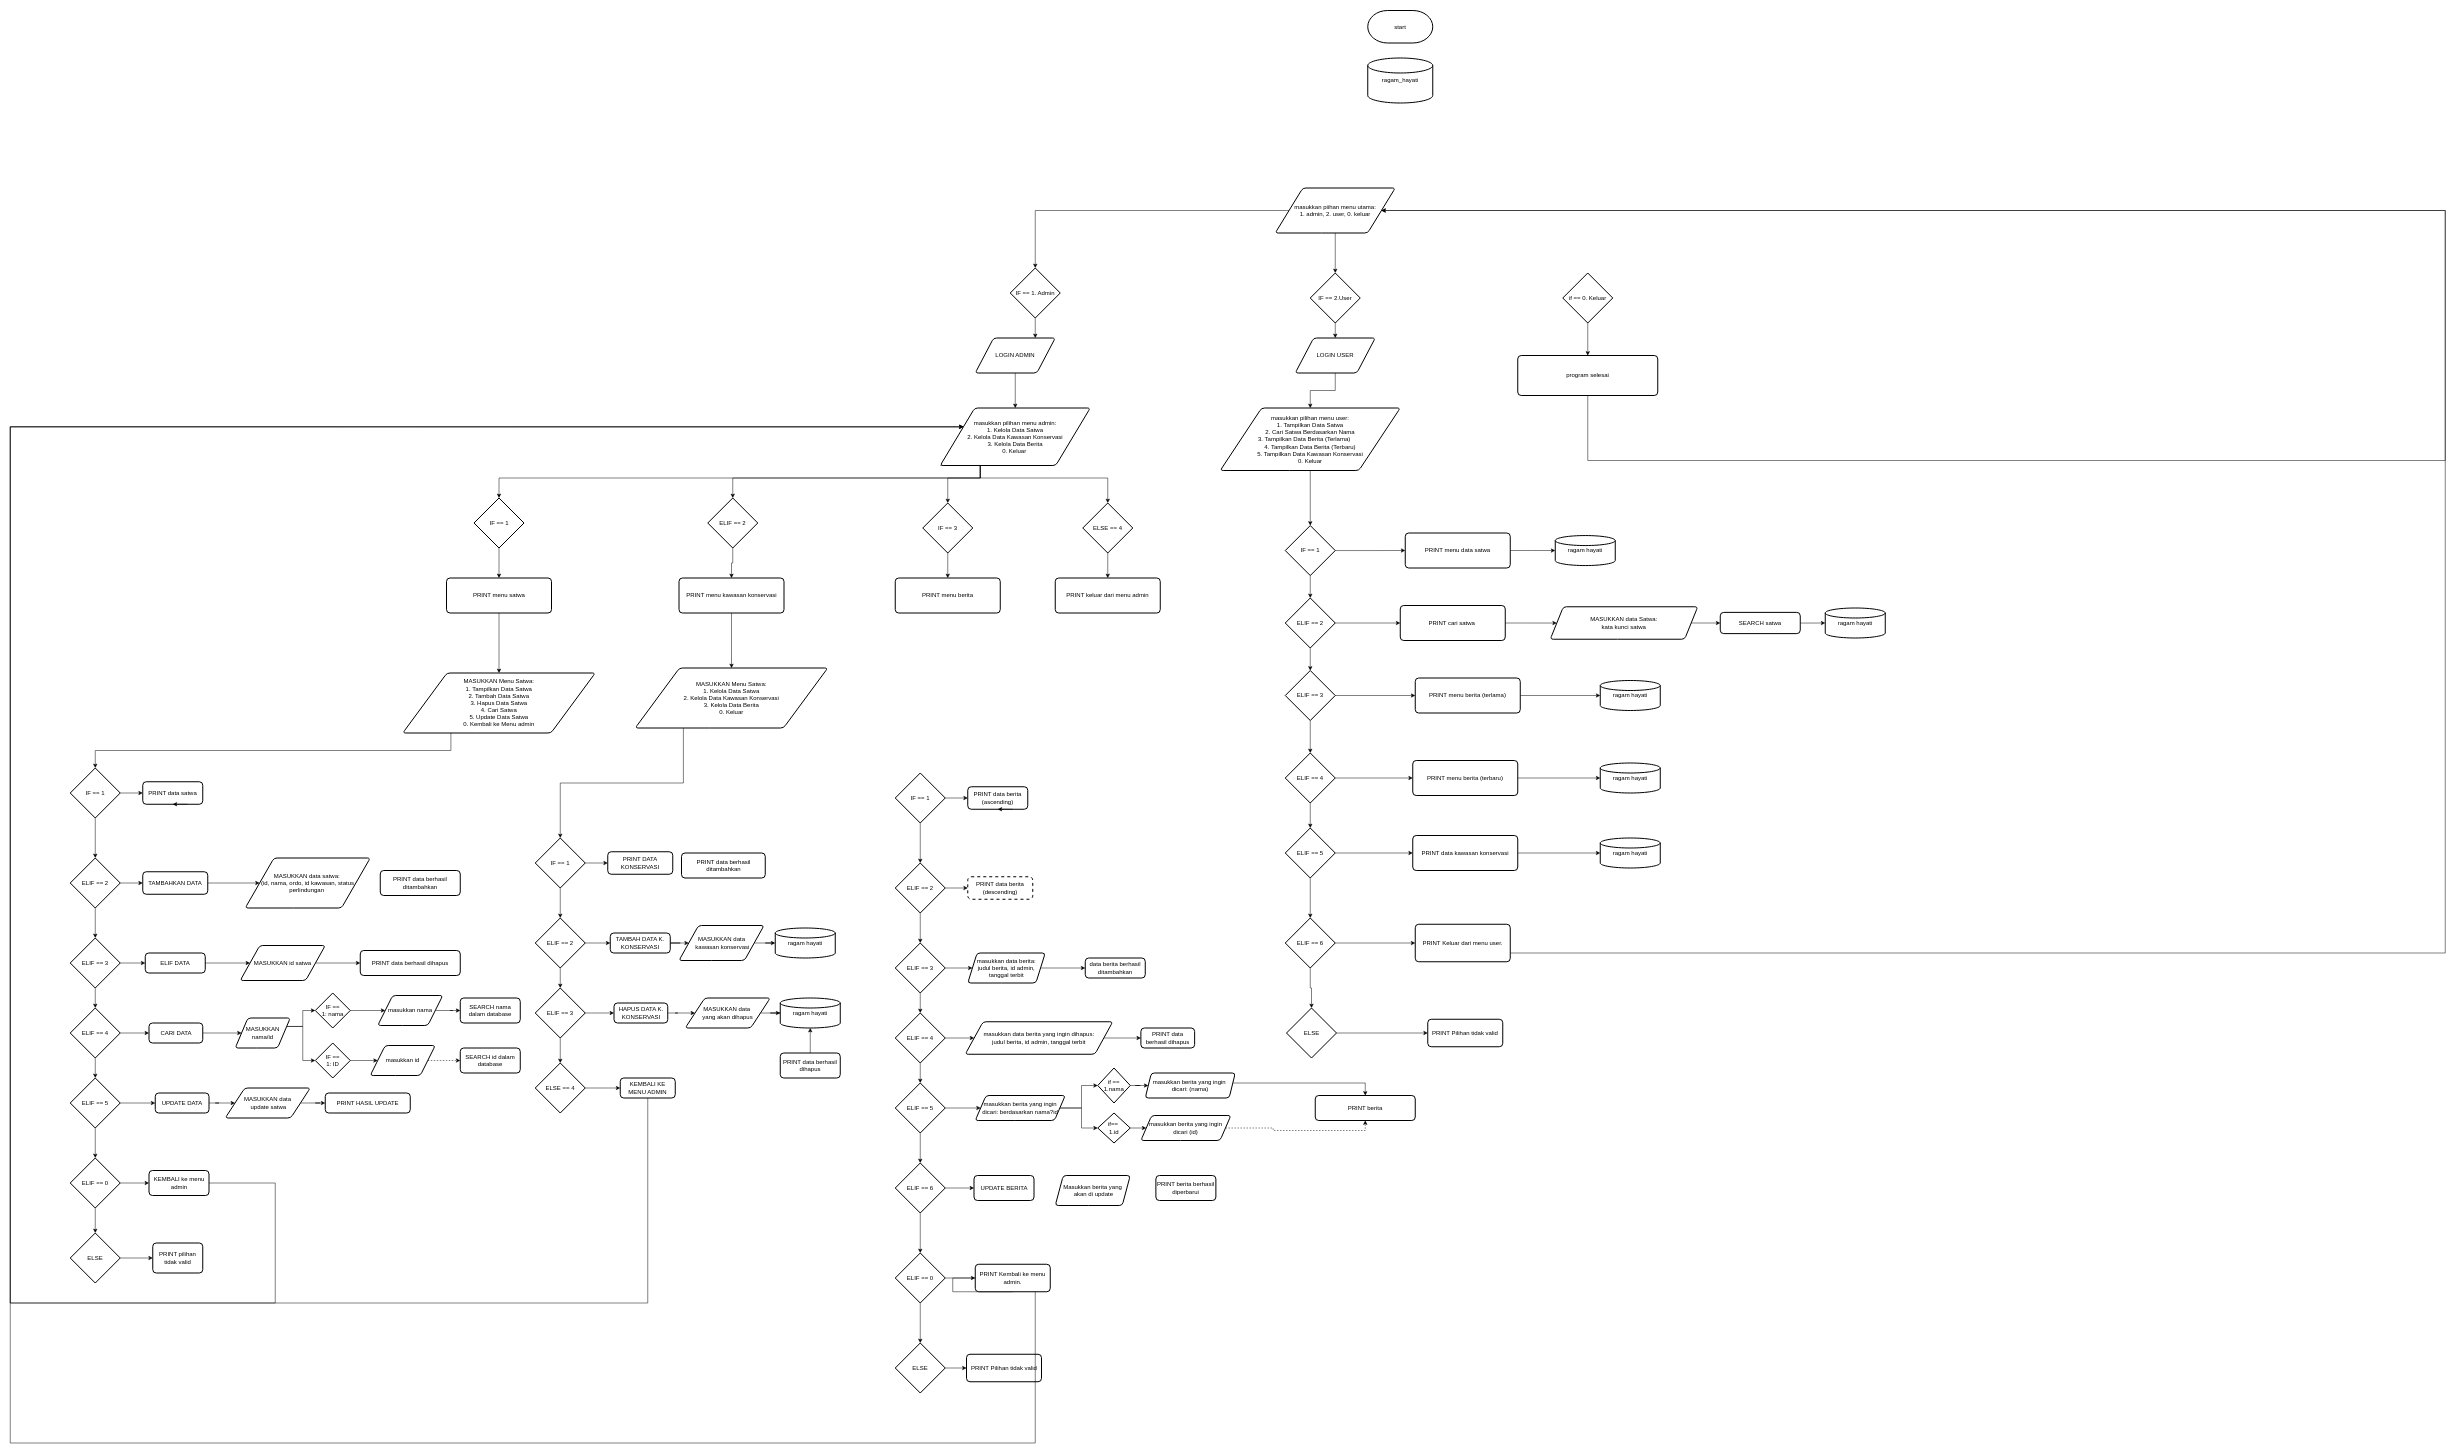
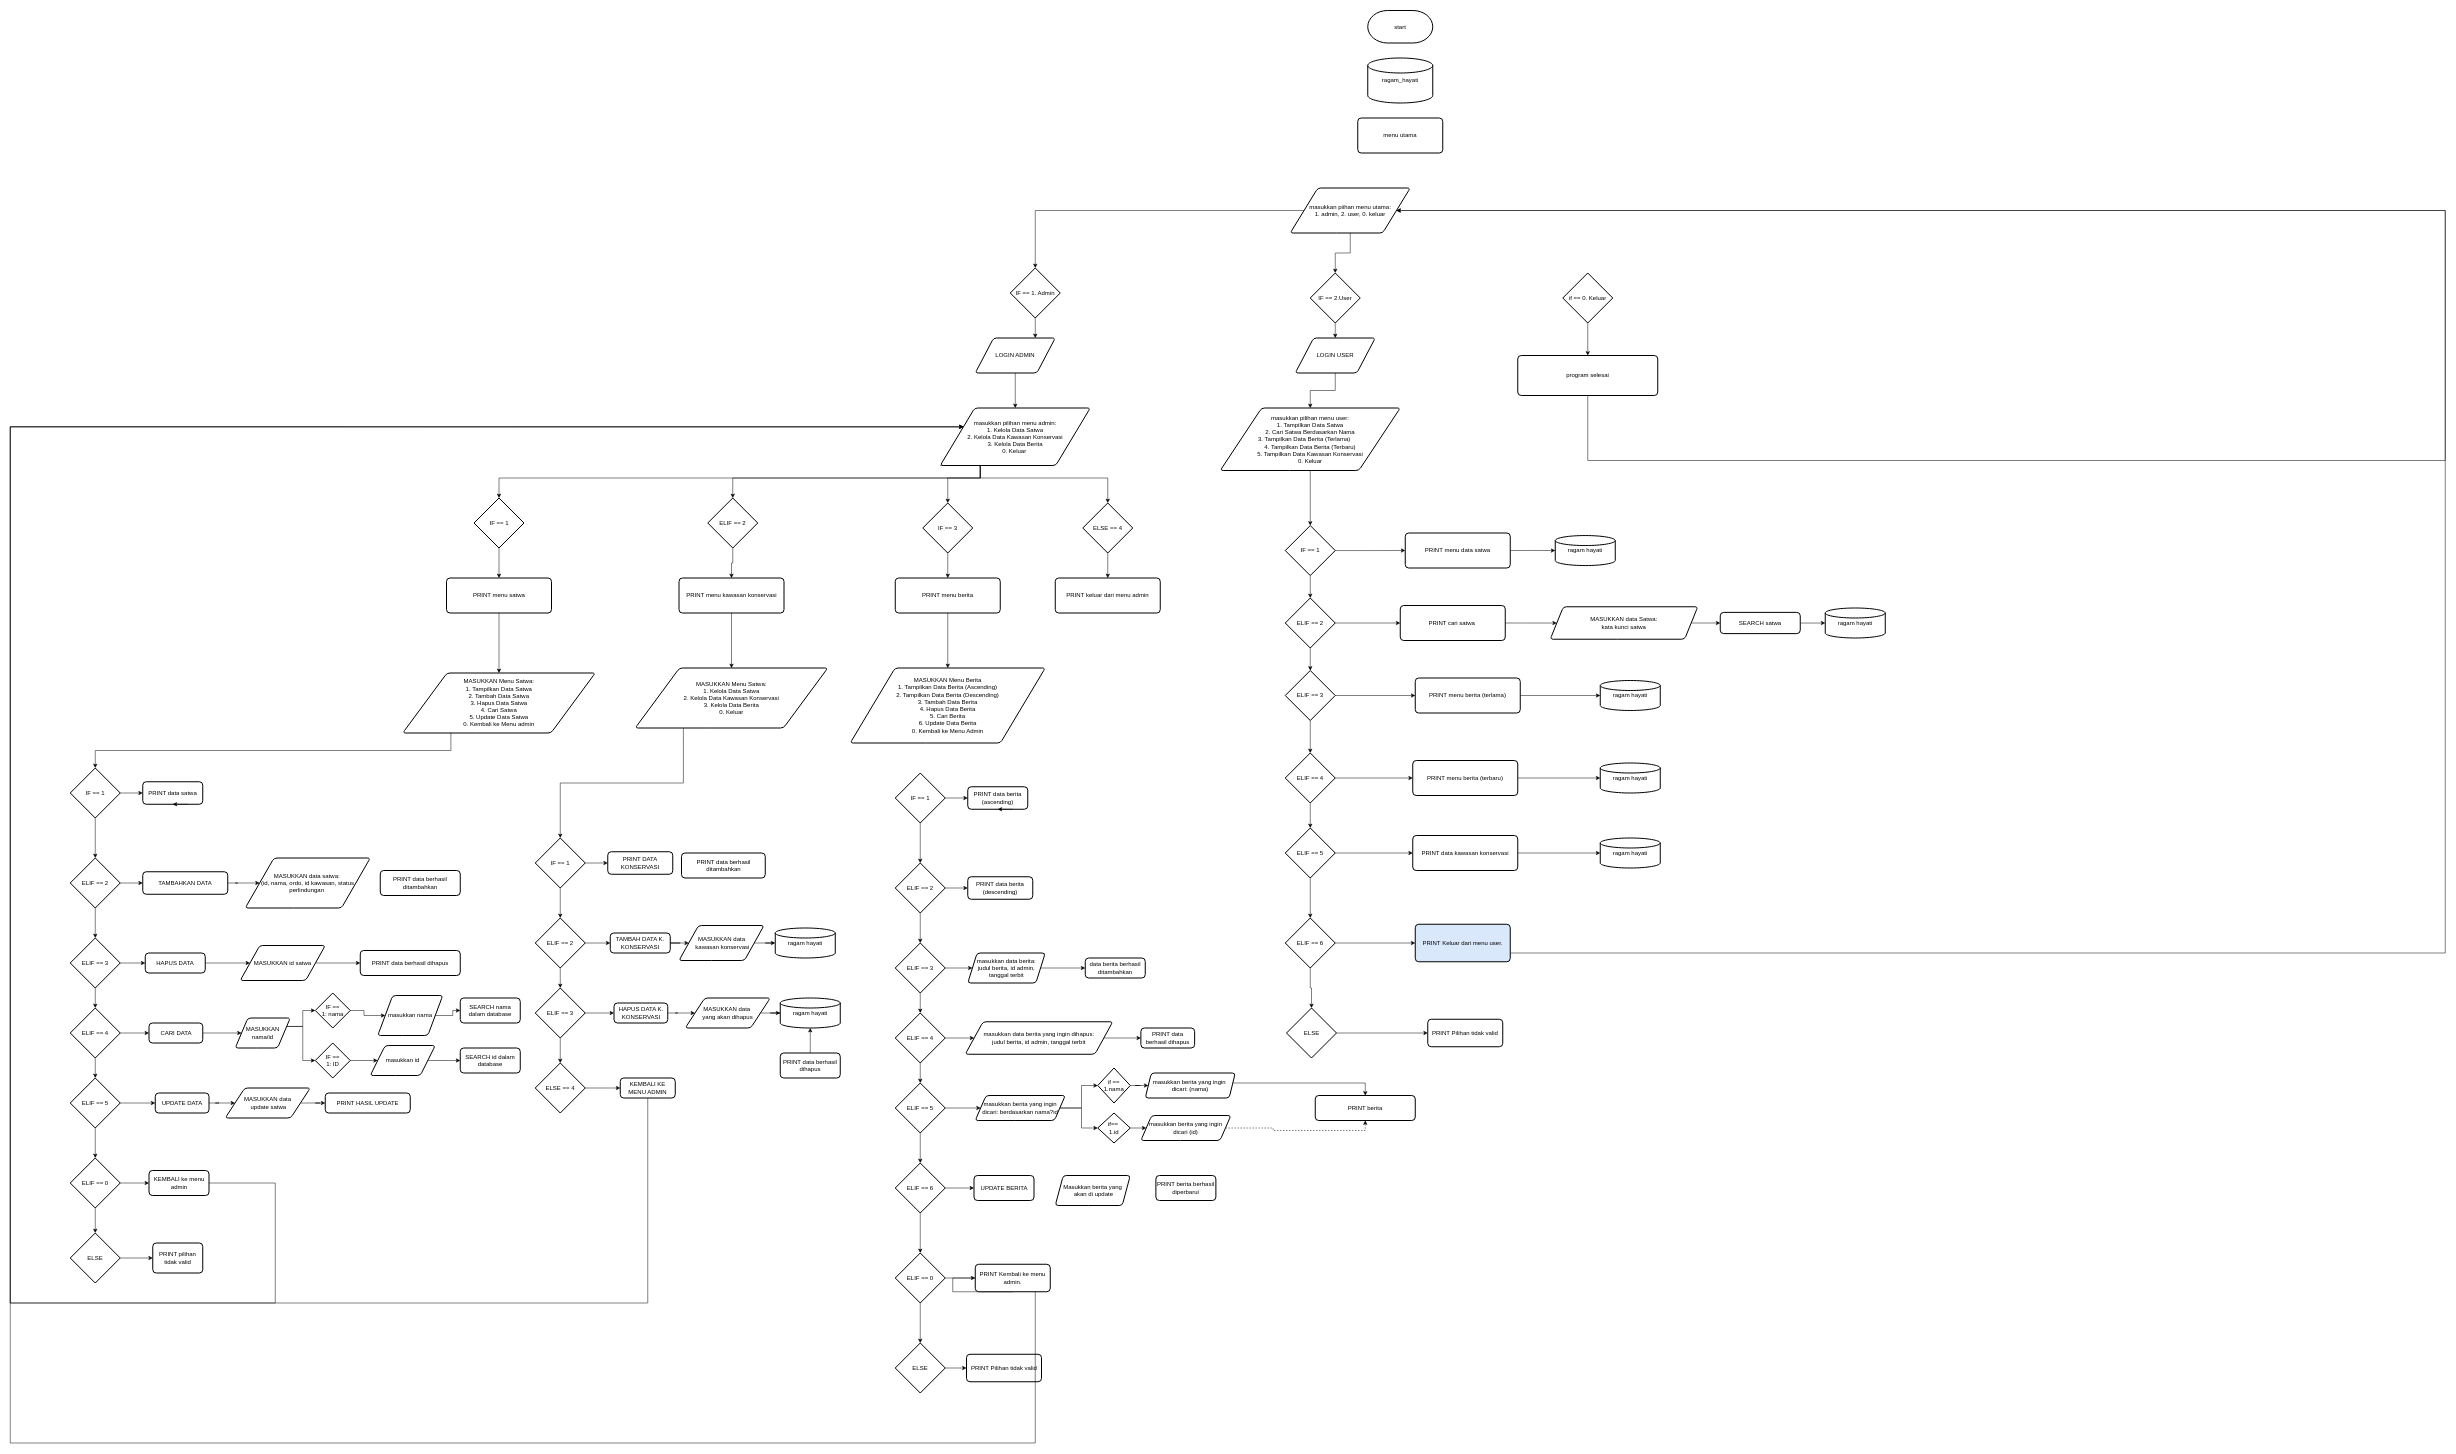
none -> (1400, 135)
(1335, 210) -> (1350, 210)
none -> (948, 663)
none -> (948, 705)
(175, 883) -> (185, 883)
(1000, 888) -> (1000, 888)
(1463, 943) -> (1463, 943)
(175, 963) -> (175, 963)
(410, 1010) -> (410, 1015)
(442, 1060) -> (442, 1060)
